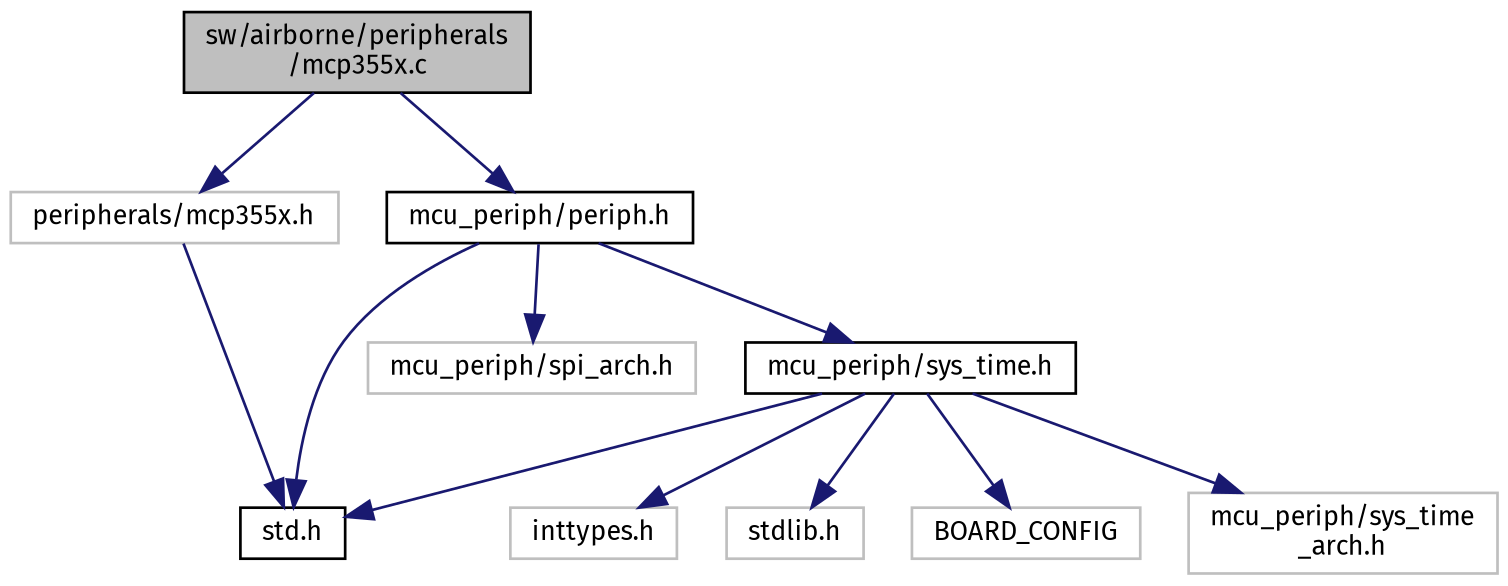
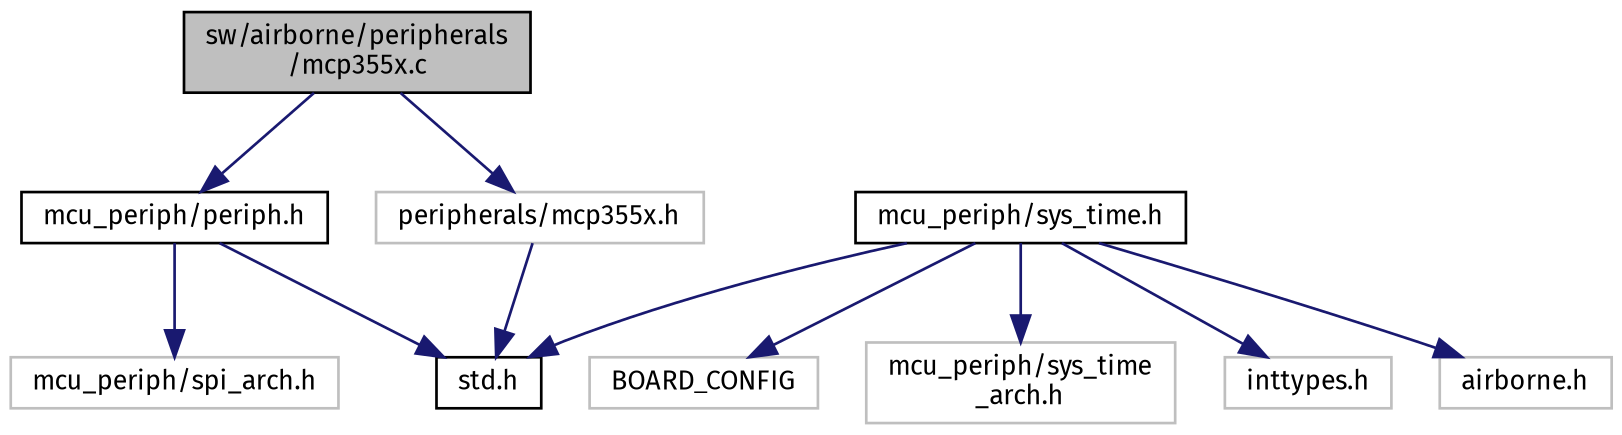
(713, 288) -> none
(795, 533) -> (1526, 383)
